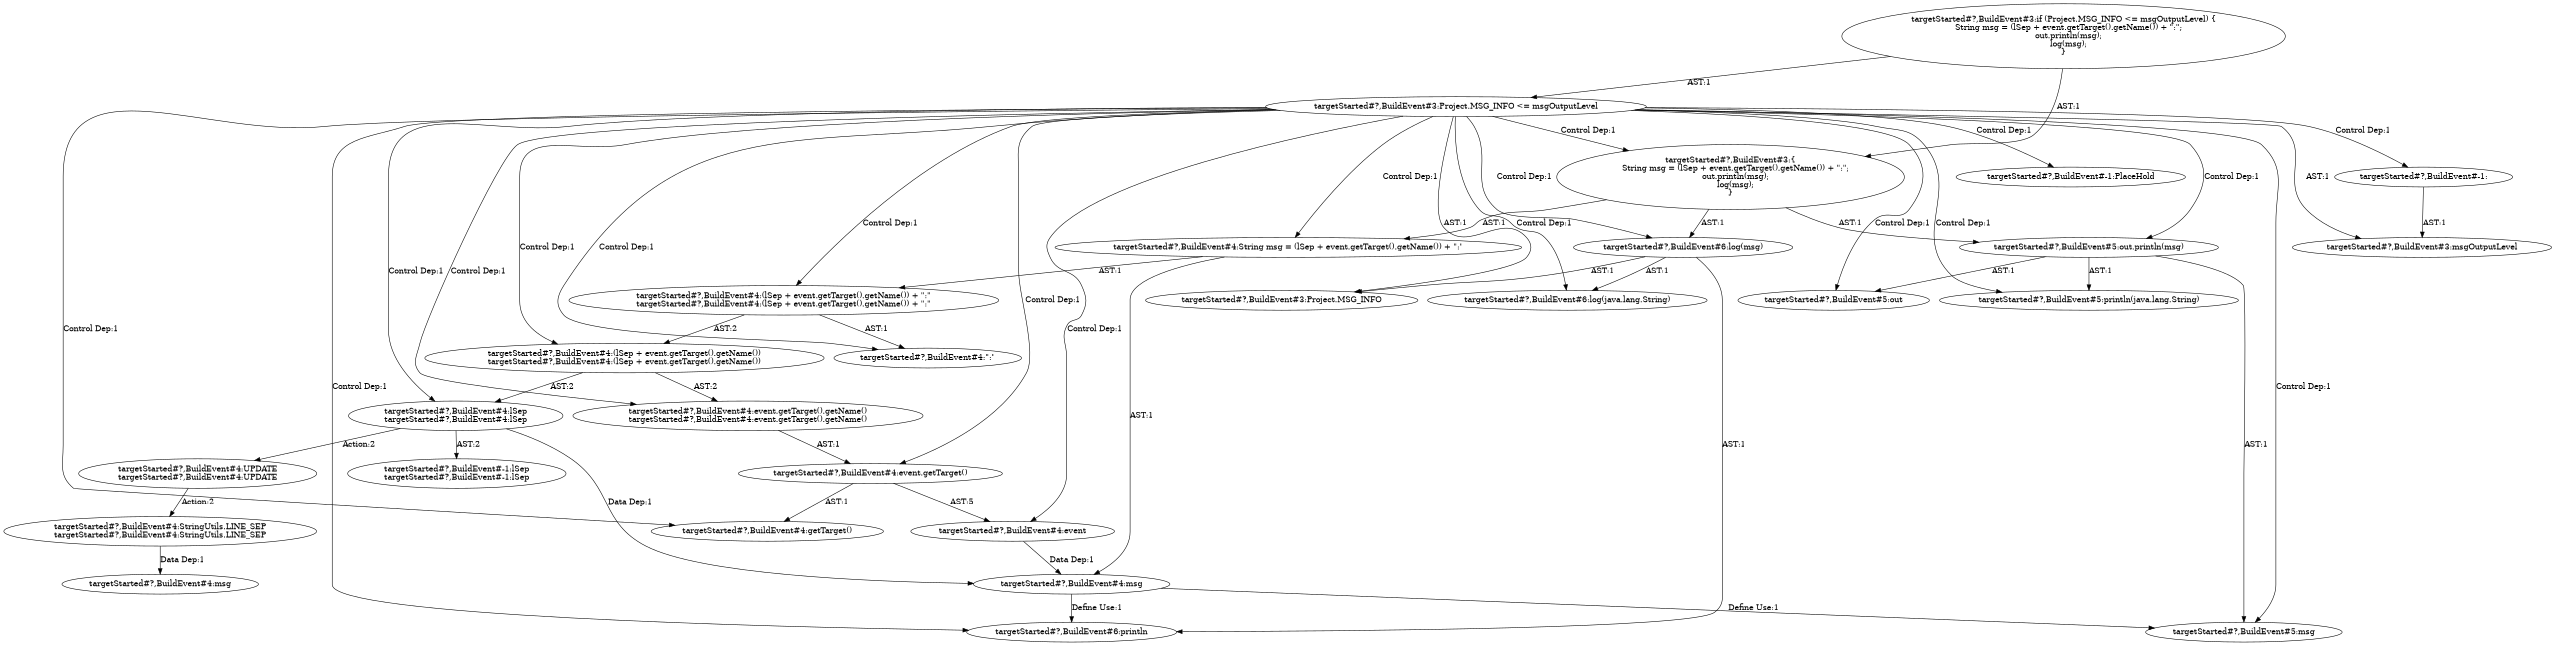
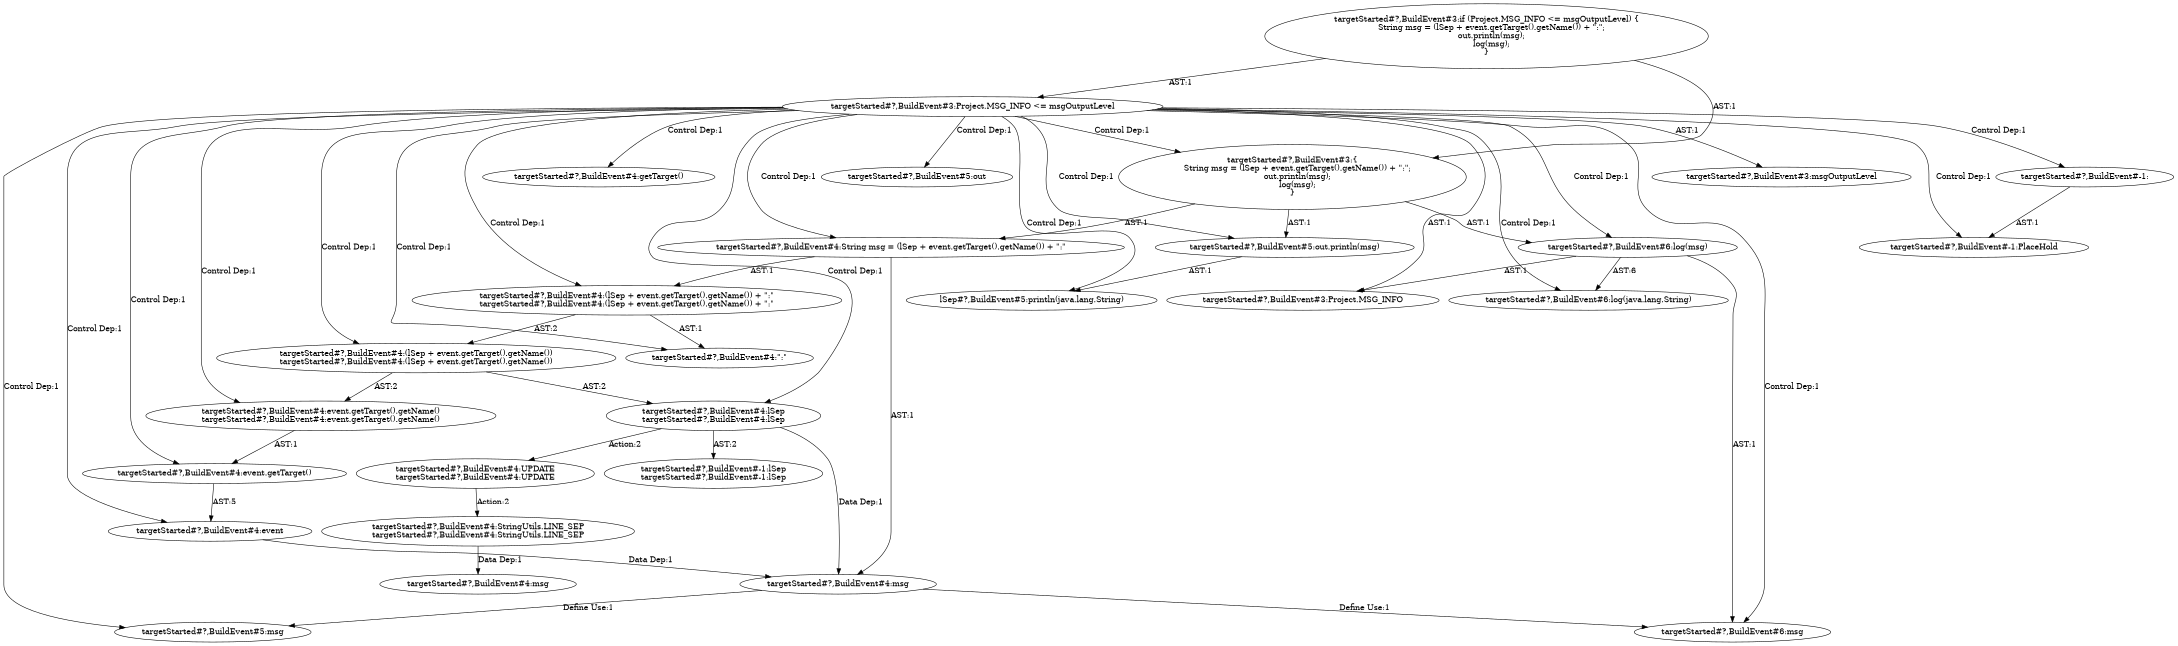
(2423, 210) -> (2032, 211)
(1657, 271) -> (1625, 271)
(1963, 274) -> none
(2089, 300) -> (1032, 300)
(2245, 404) -> none
(821, 501) -> none
(1072, 632) -> (1732, 632)
